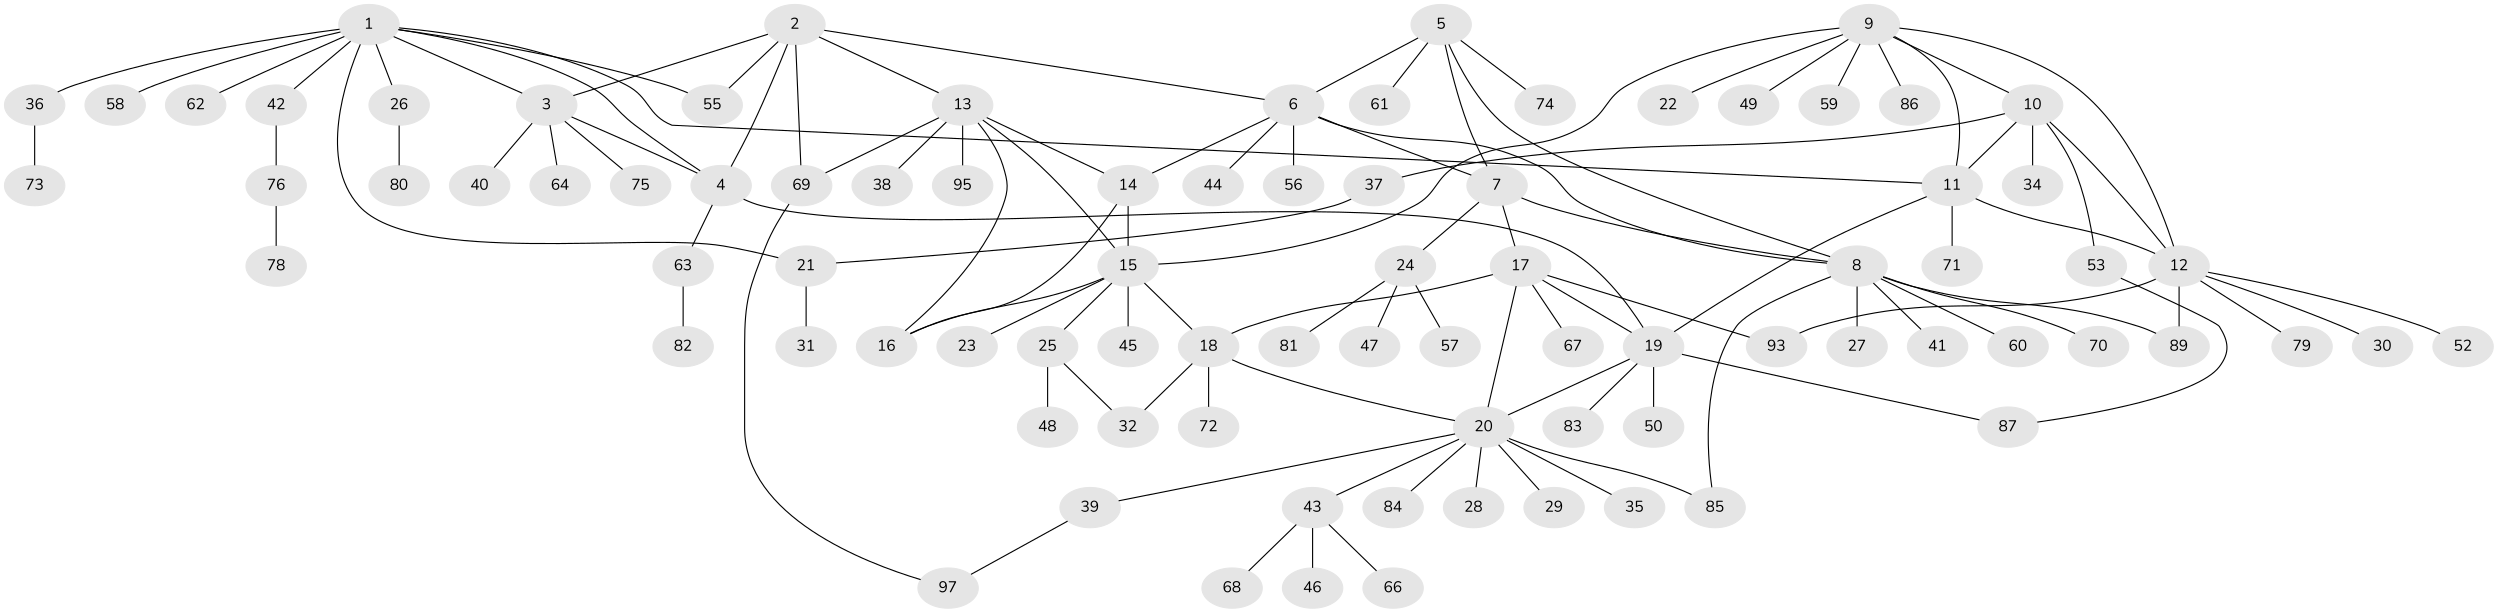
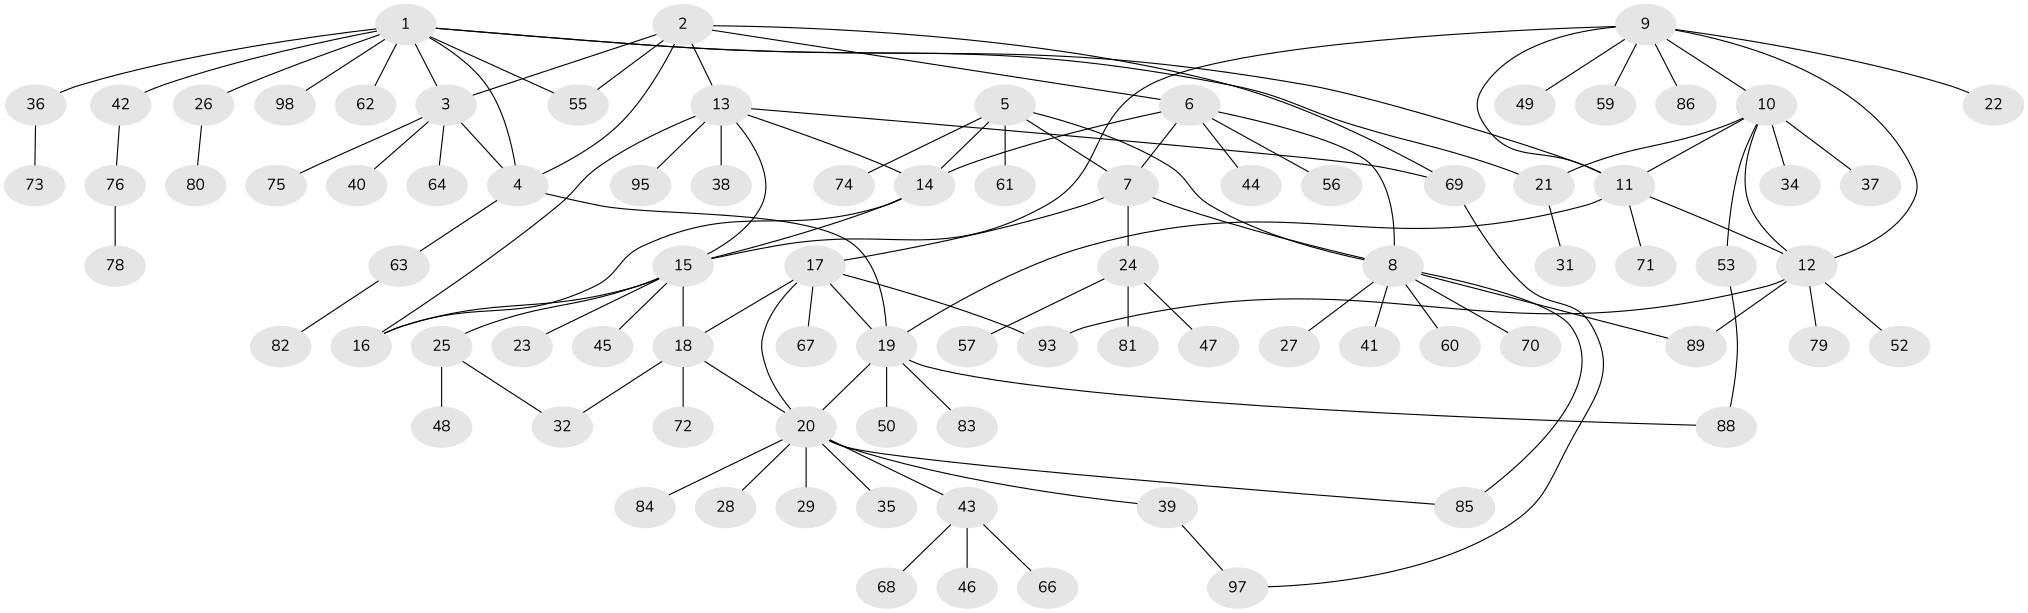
(1367, 65) -> (965, 145)
(115, 105) -> (285, 105)
(1121, 238) -> (1655, 145)
(2383, 347) -> none
(2008, 427) -> (1726, 427)
